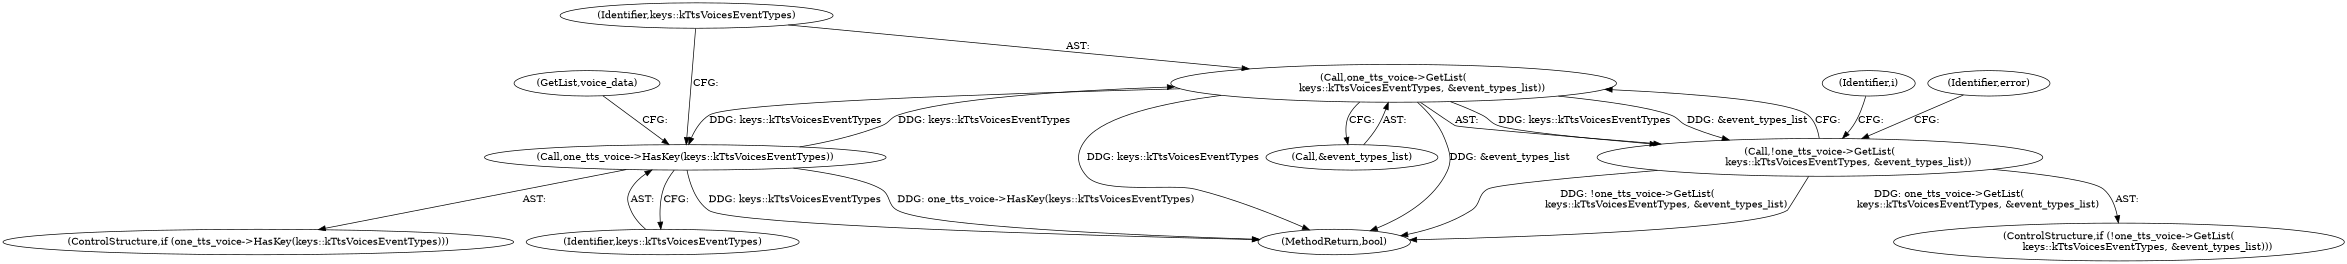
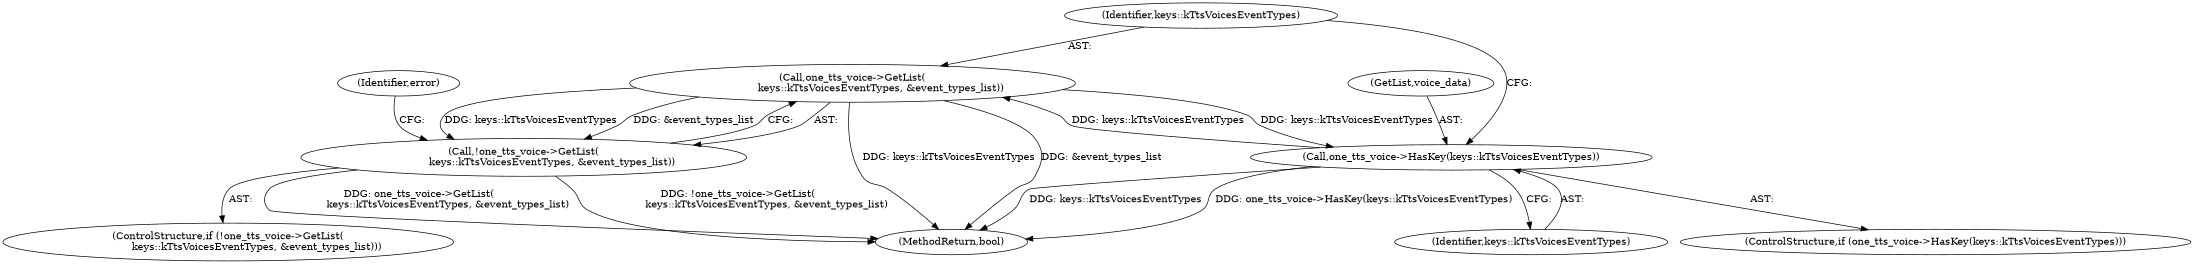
(1869, 83) -> none
(657, 120) -> (1453, 120)
(1352, 157) -> none
